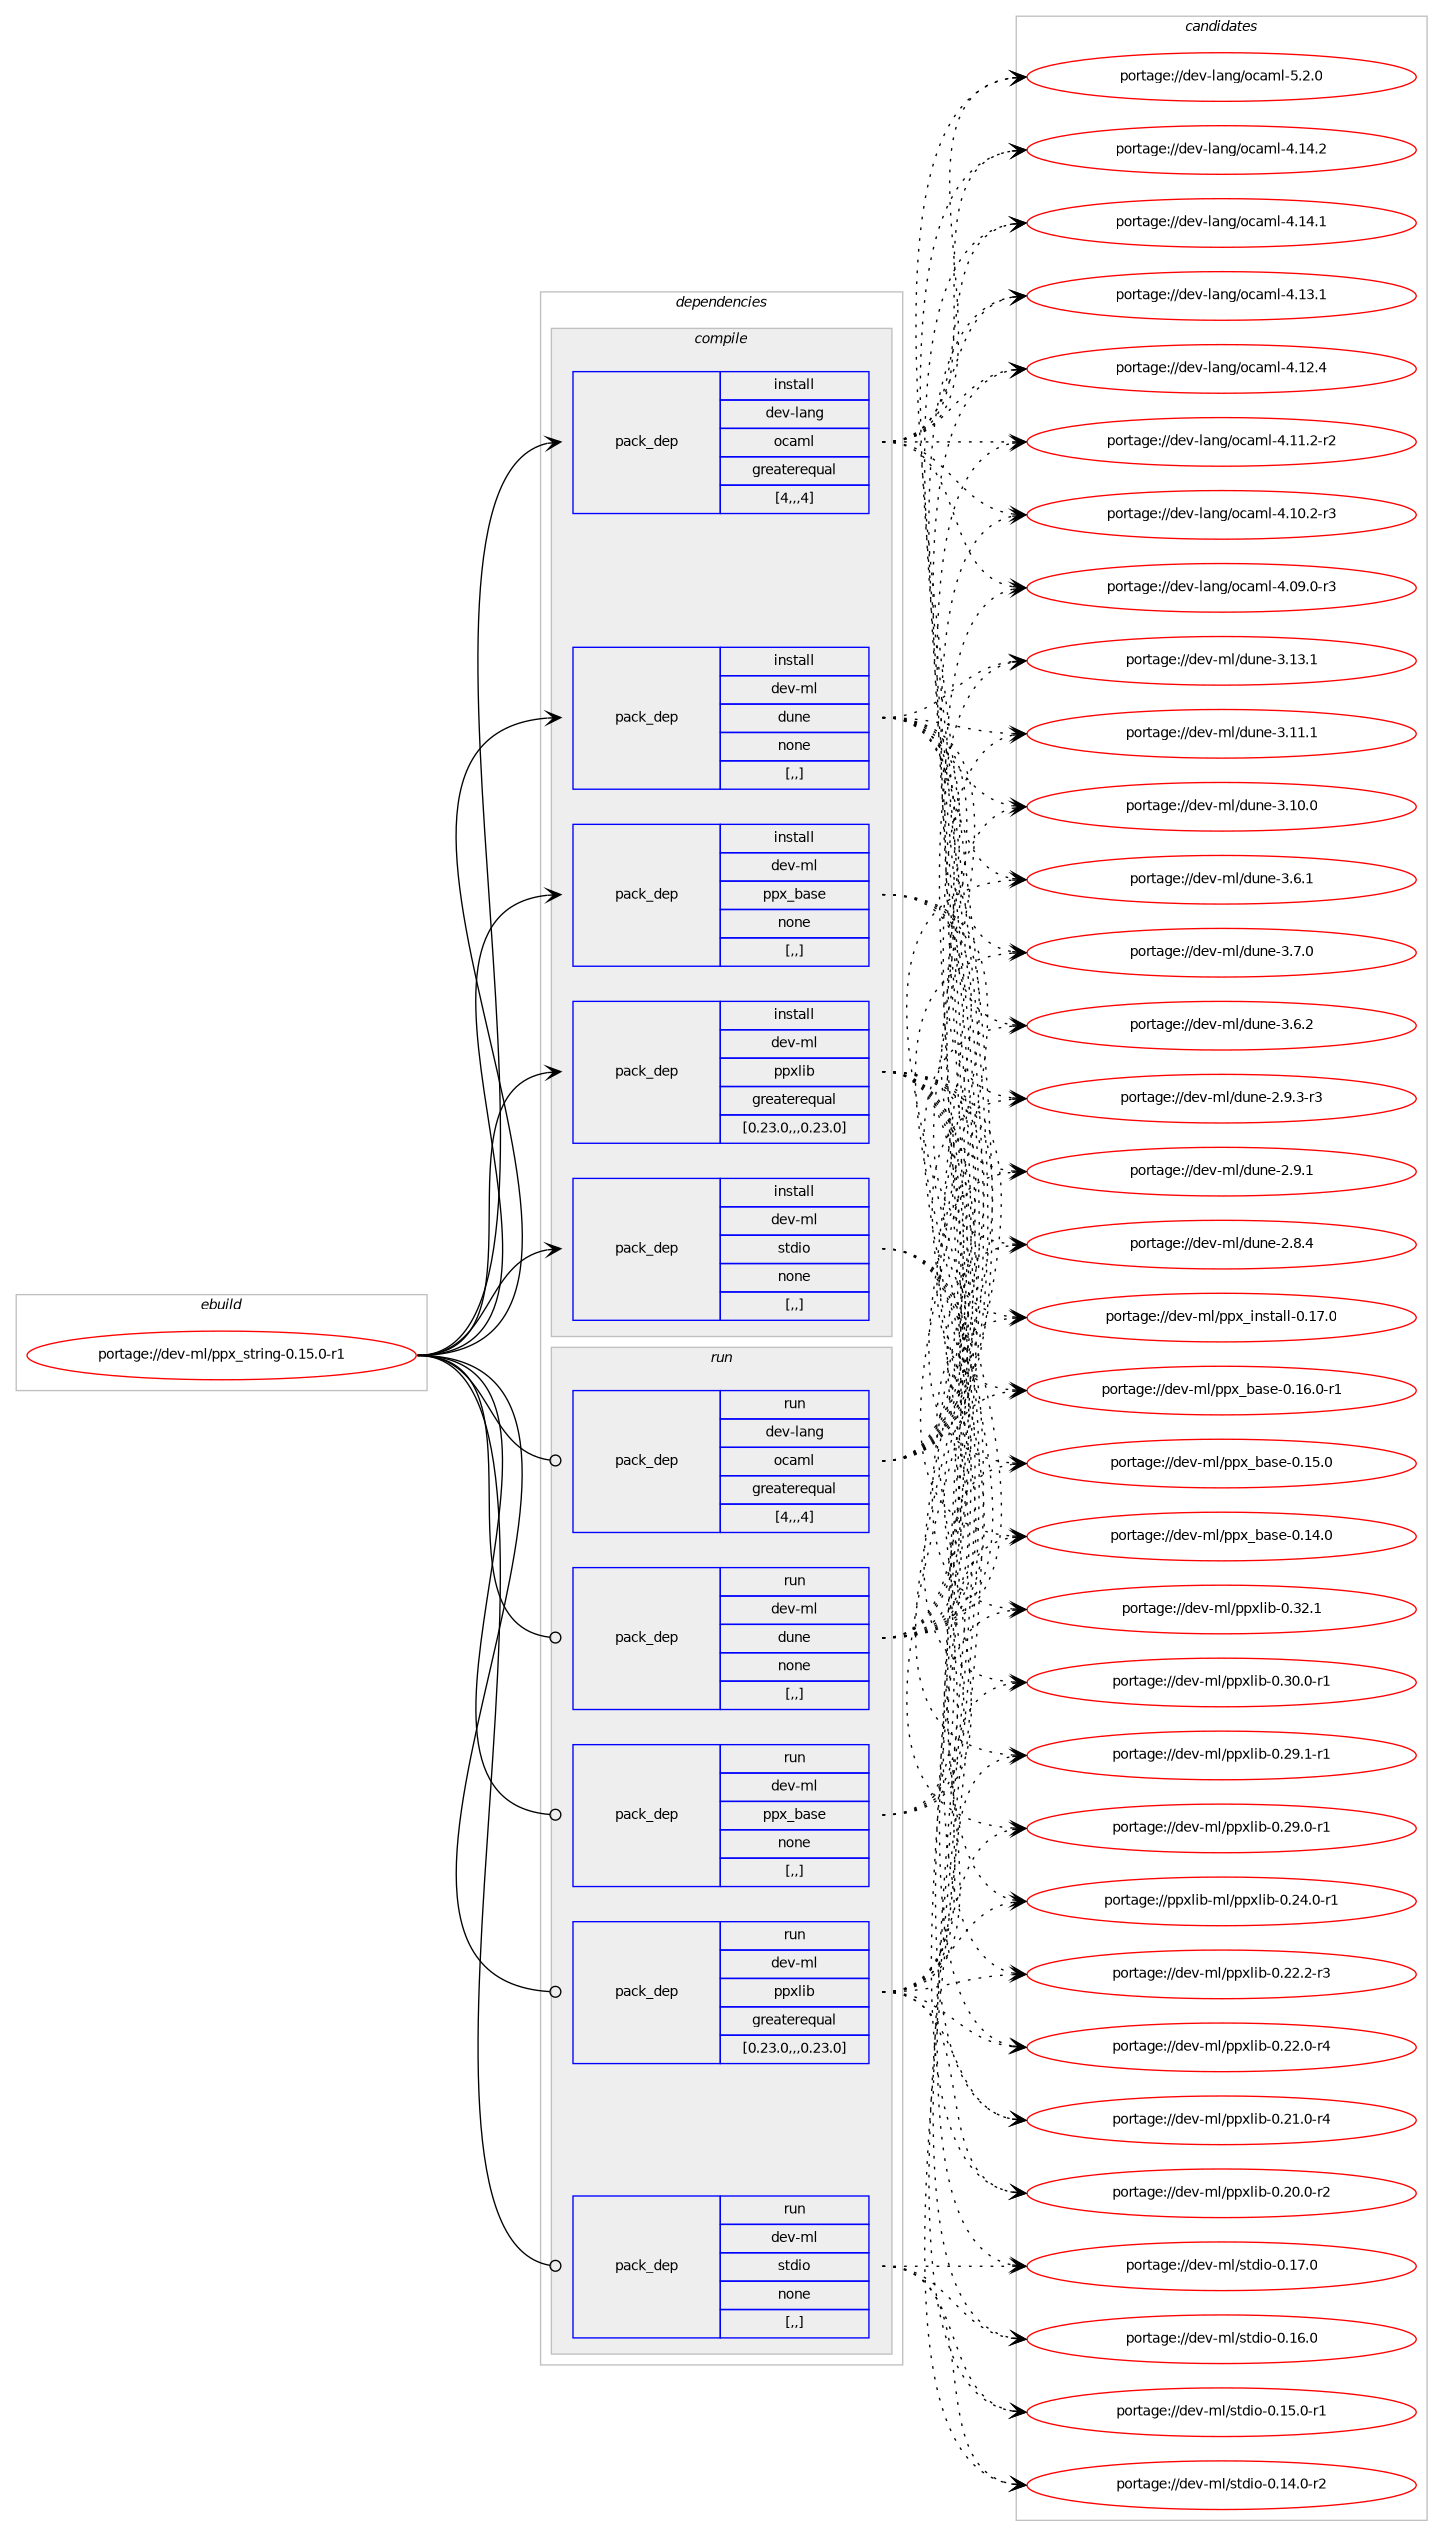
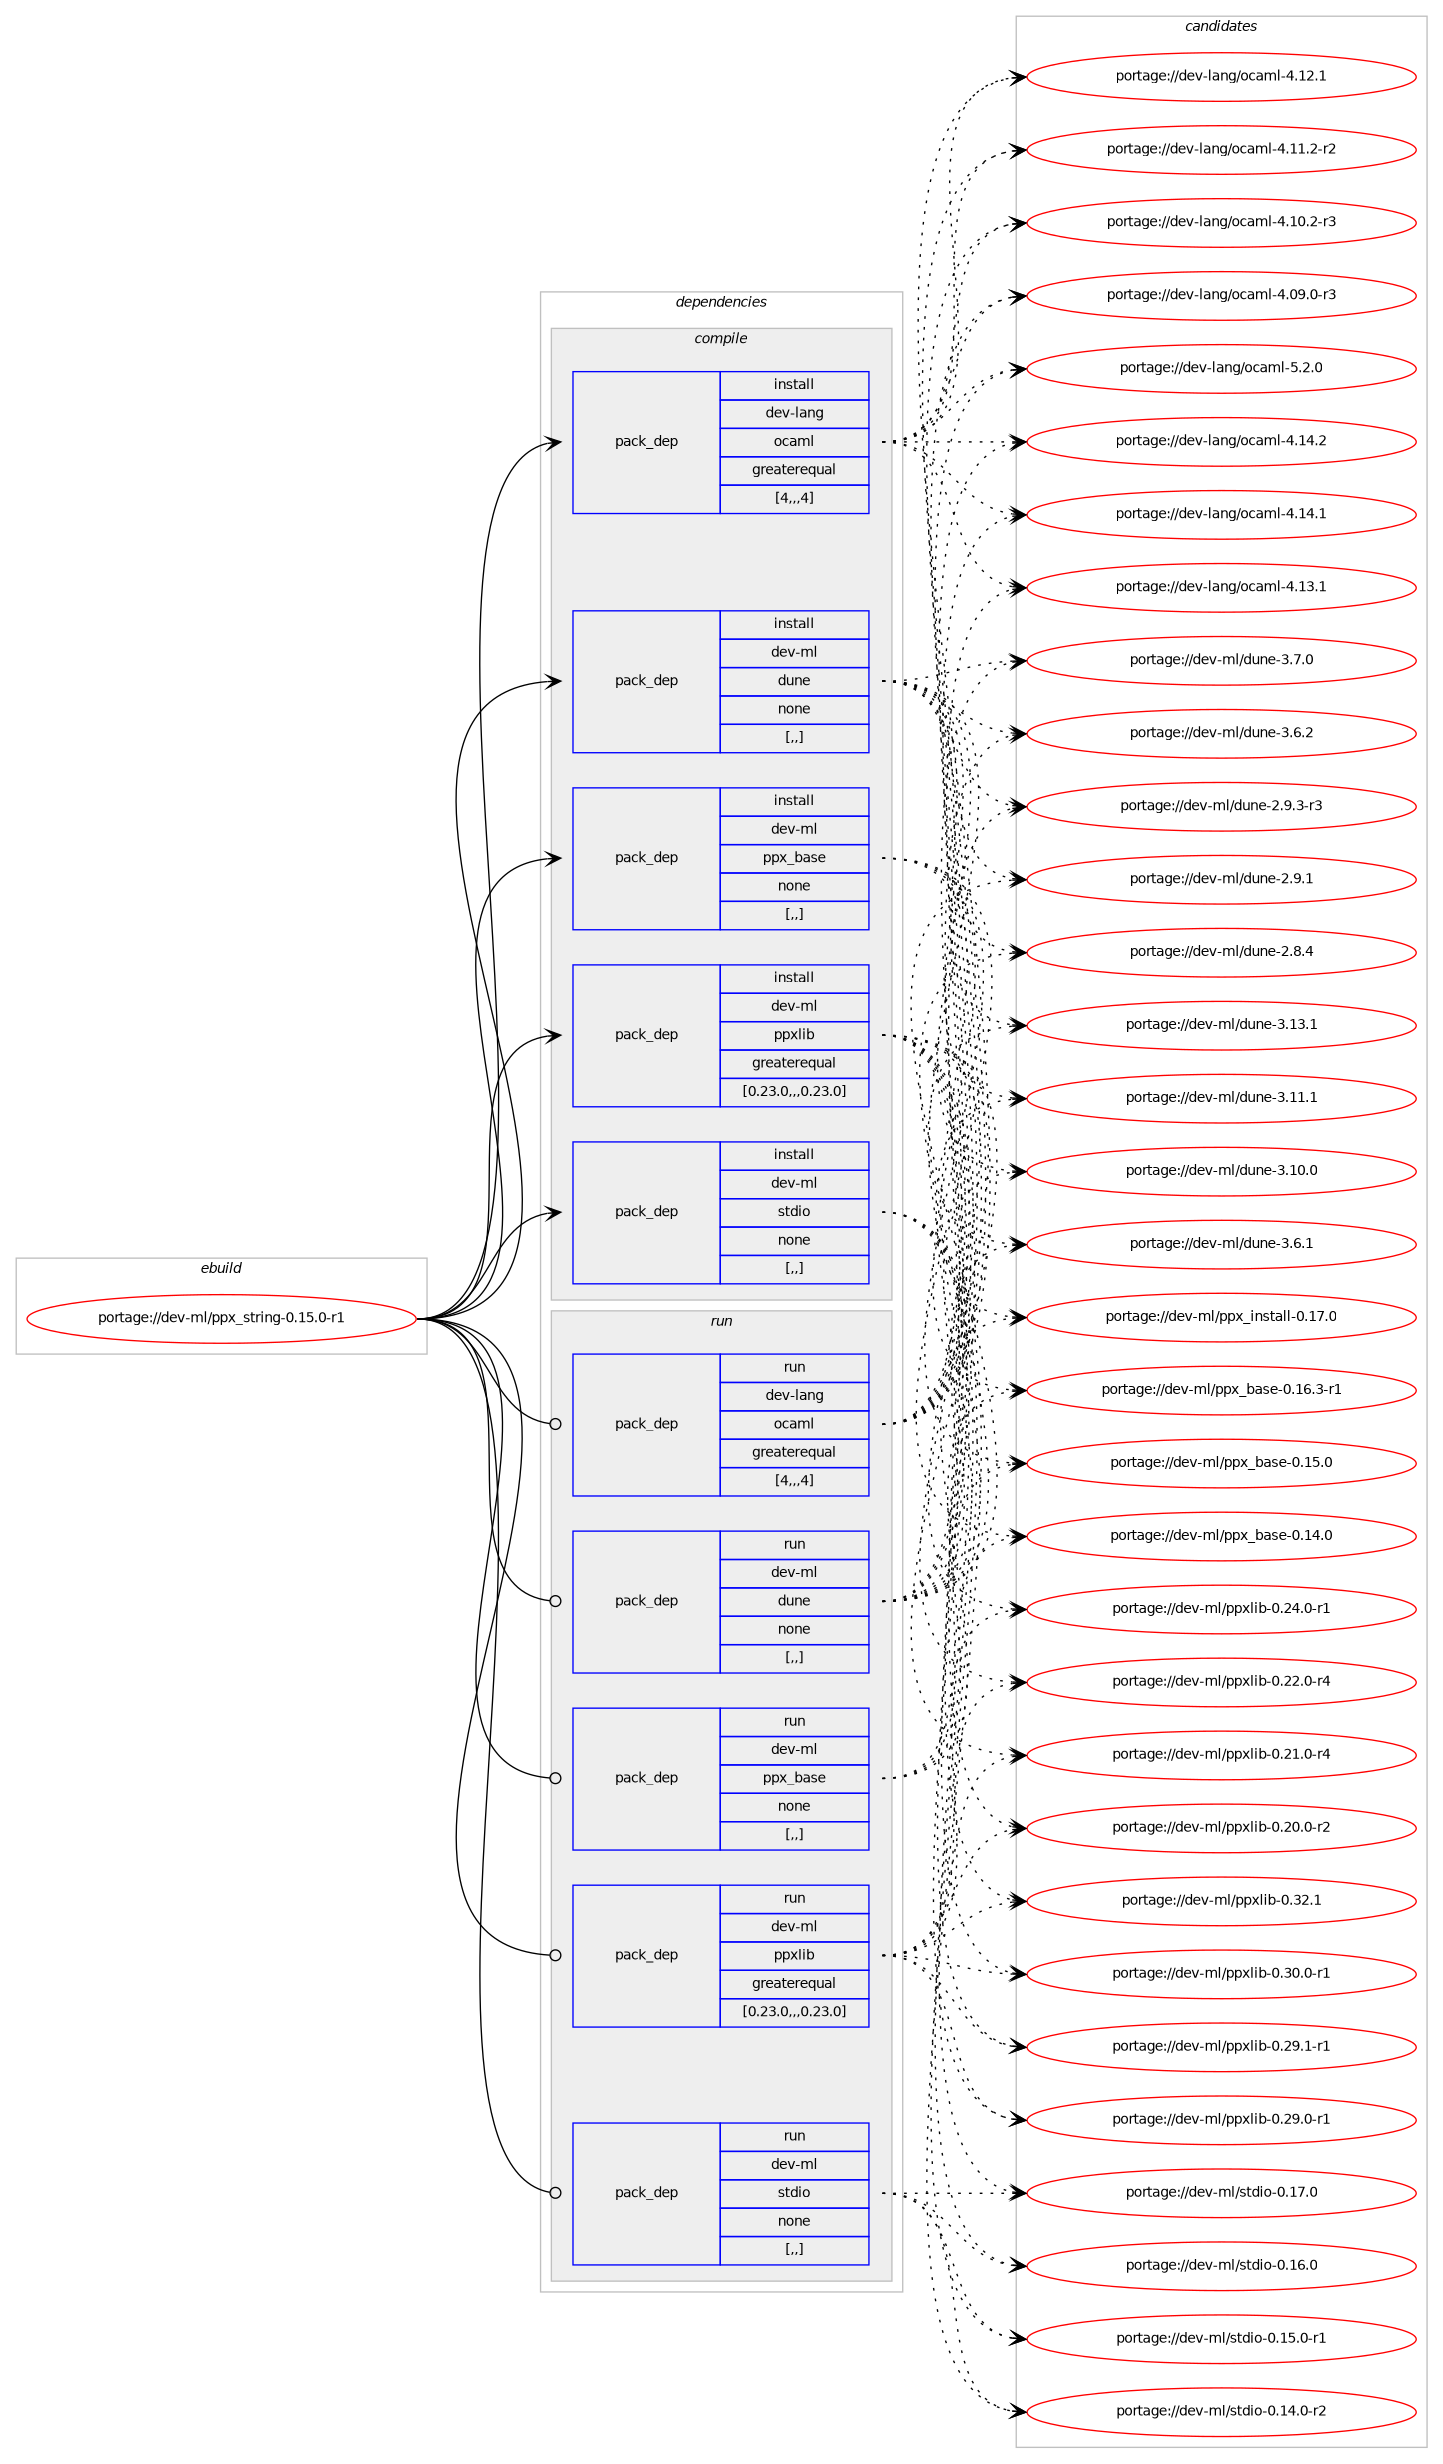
(1222, 369) -> (1222, 77)
(1222, 1391) -> (1222, 1391)
(1222, 1901) -> (1222, 1610)
(1222, 1974) -> none
